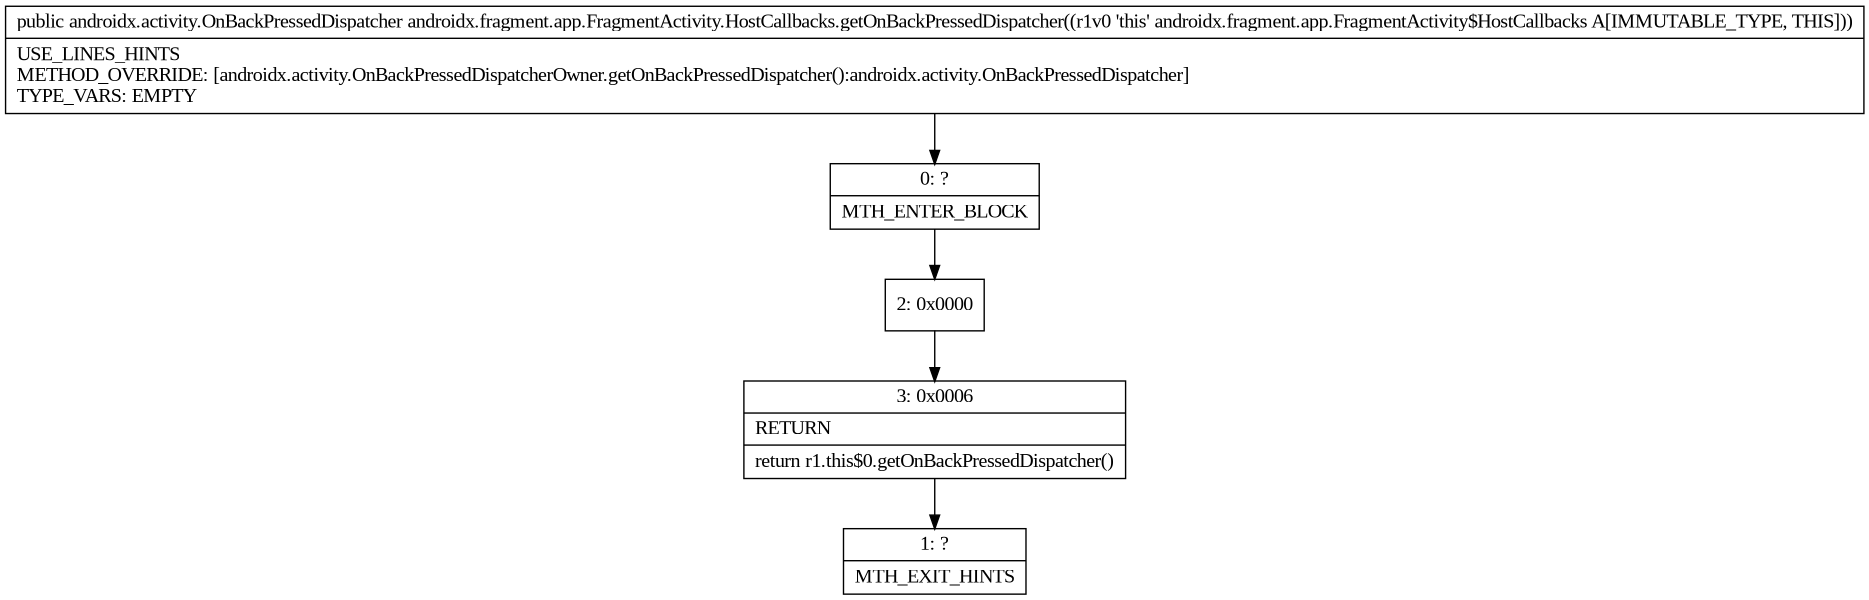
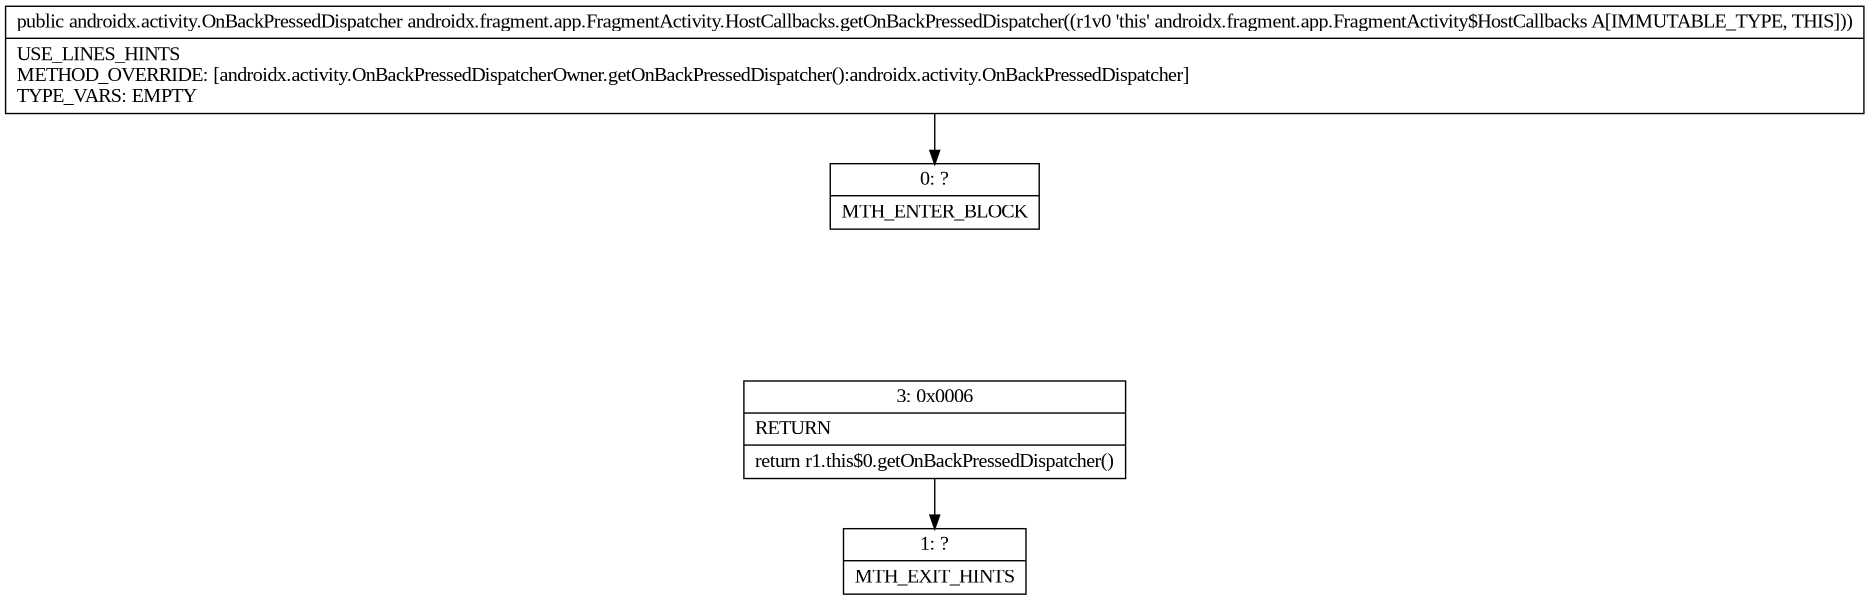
(935, 305) -> none
